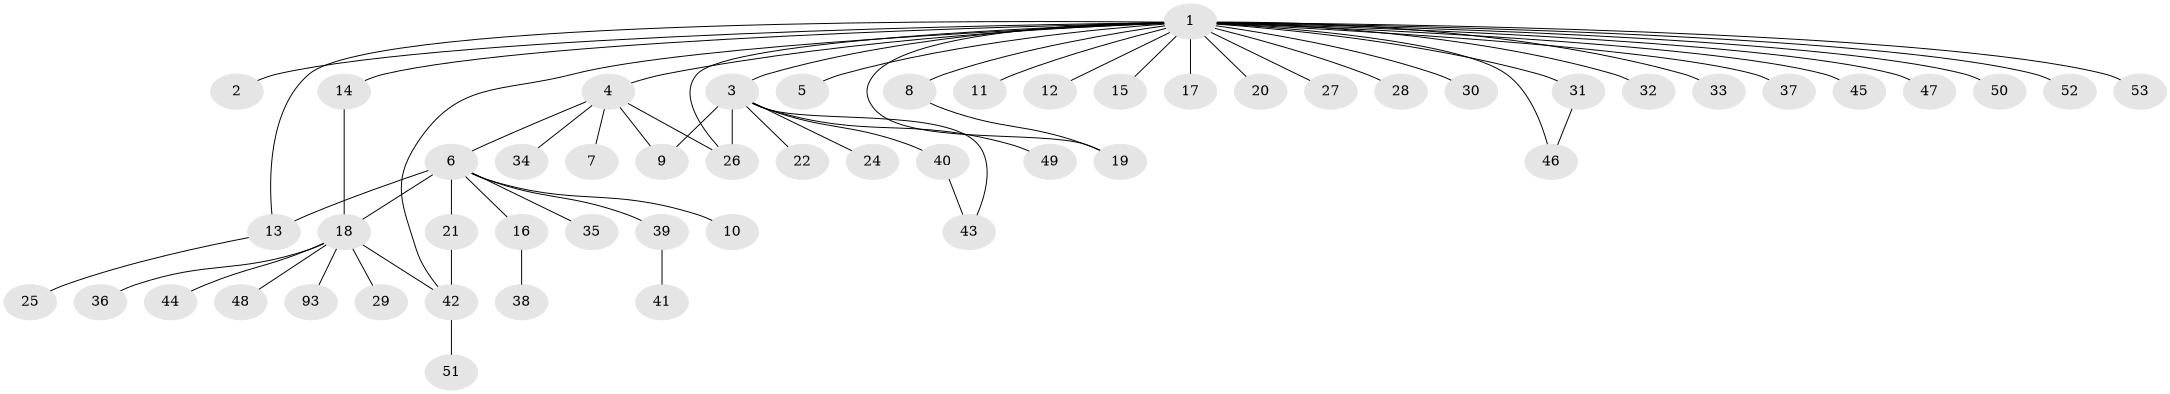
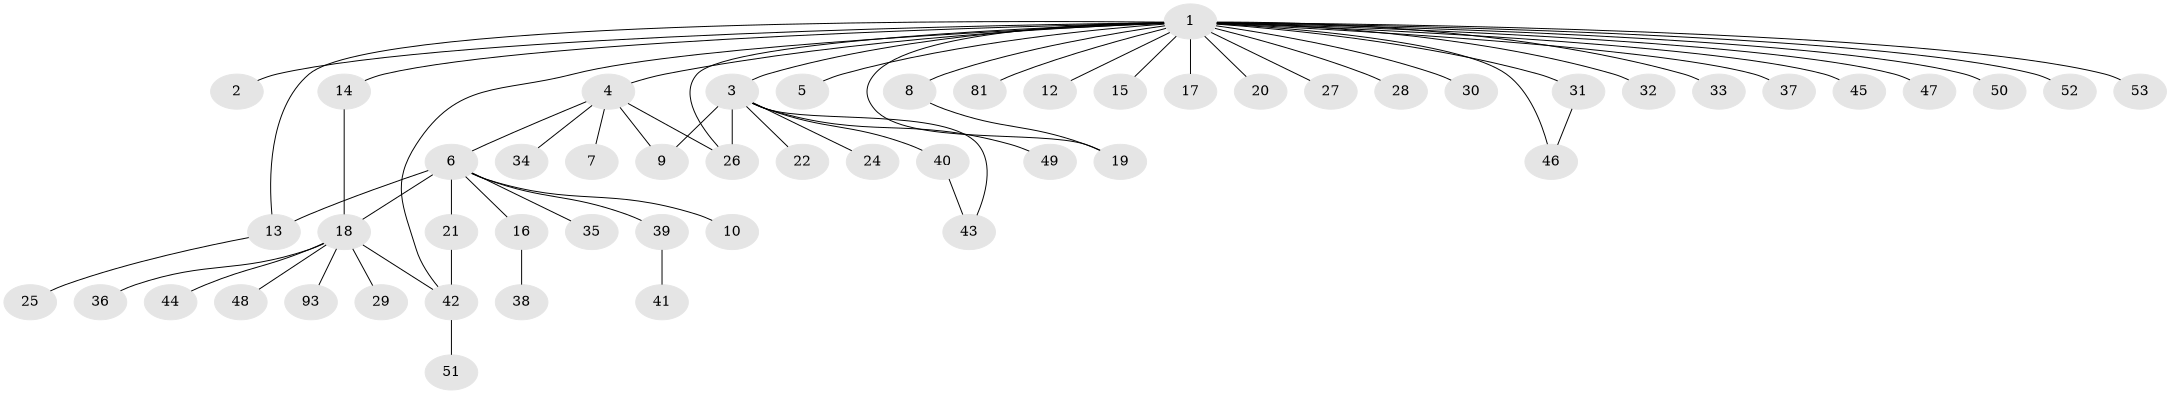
(980, 92) -> (980, 92)
